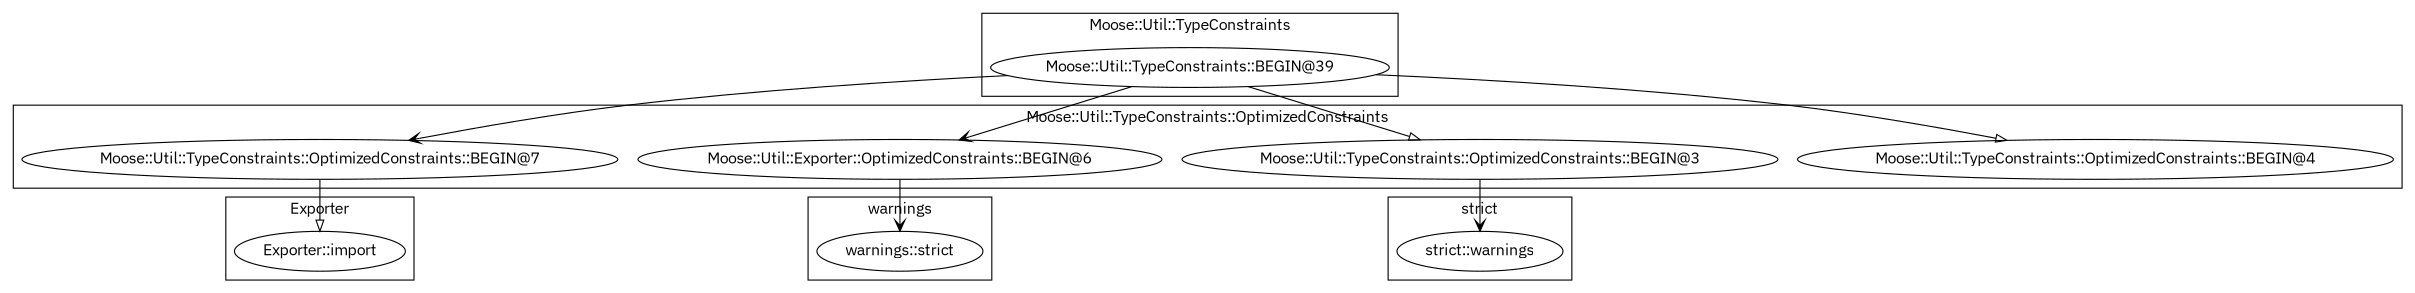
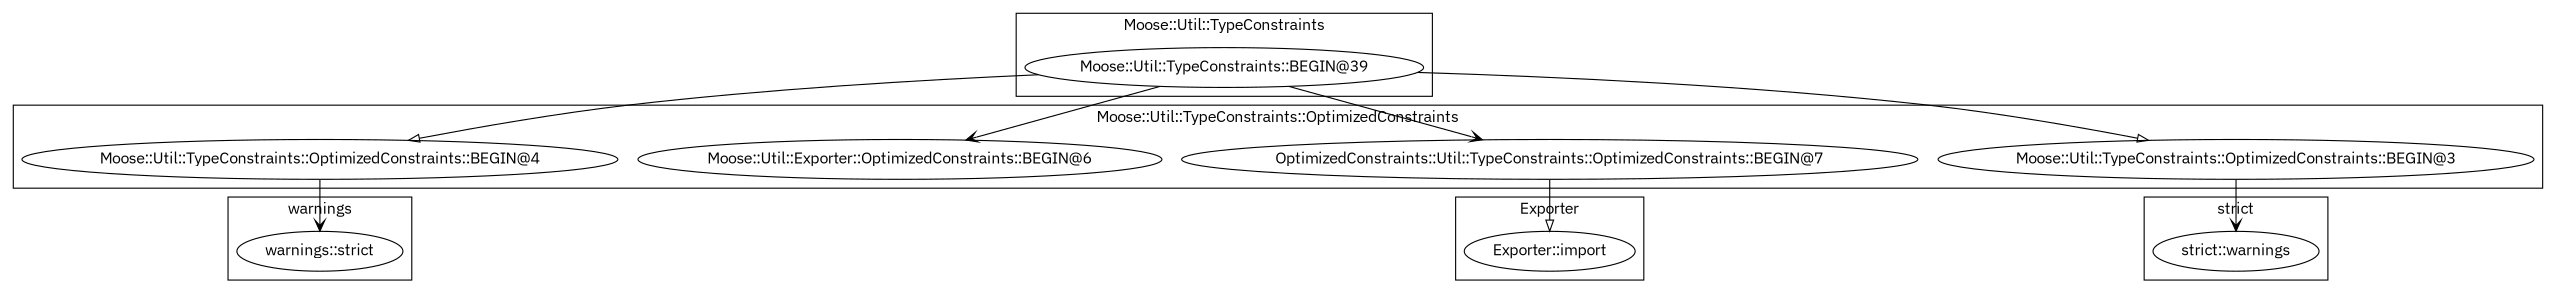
(320, 159) -> (1550, 159)
(900, 204) -> (320, 204)
